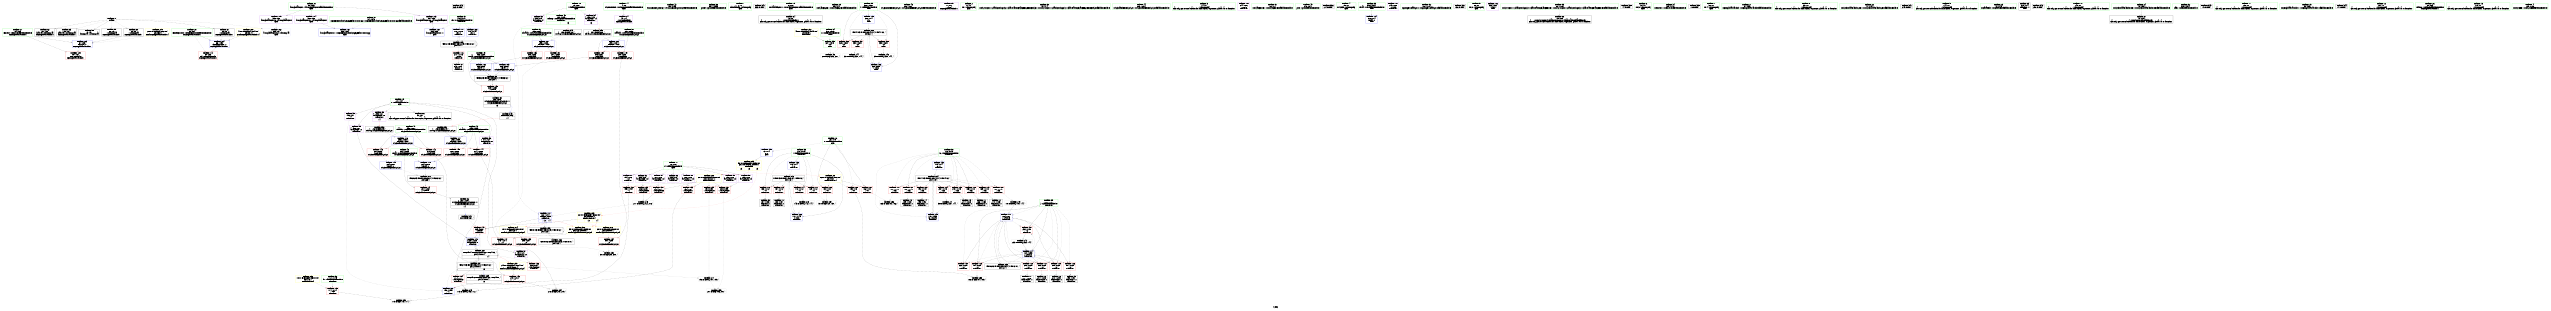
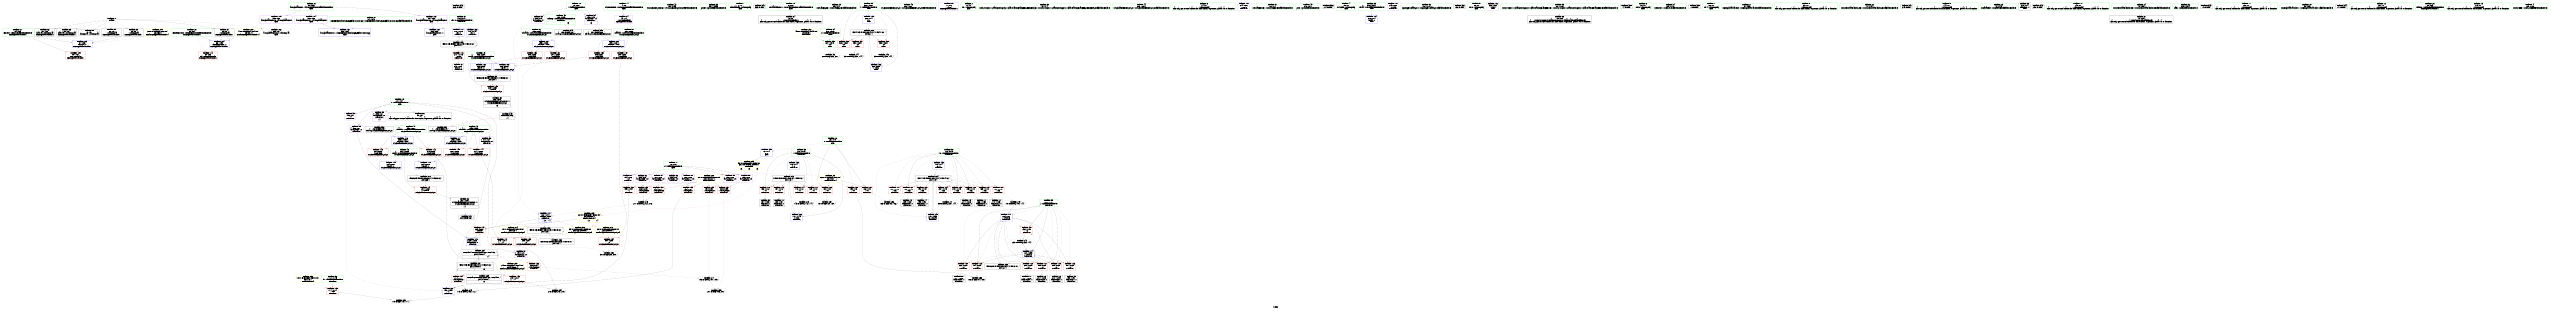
none -> (959, 279)
